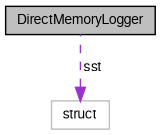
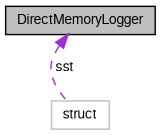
(80, 61) -> (52, 75)
